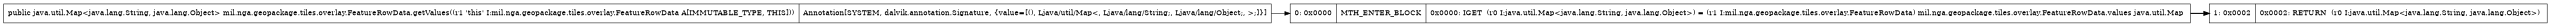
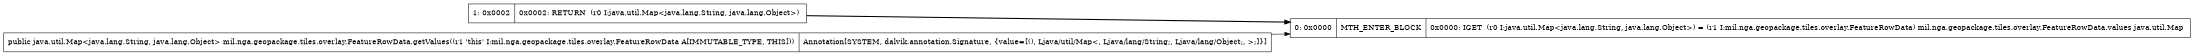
(2197, 13) -> (1046, 19)
